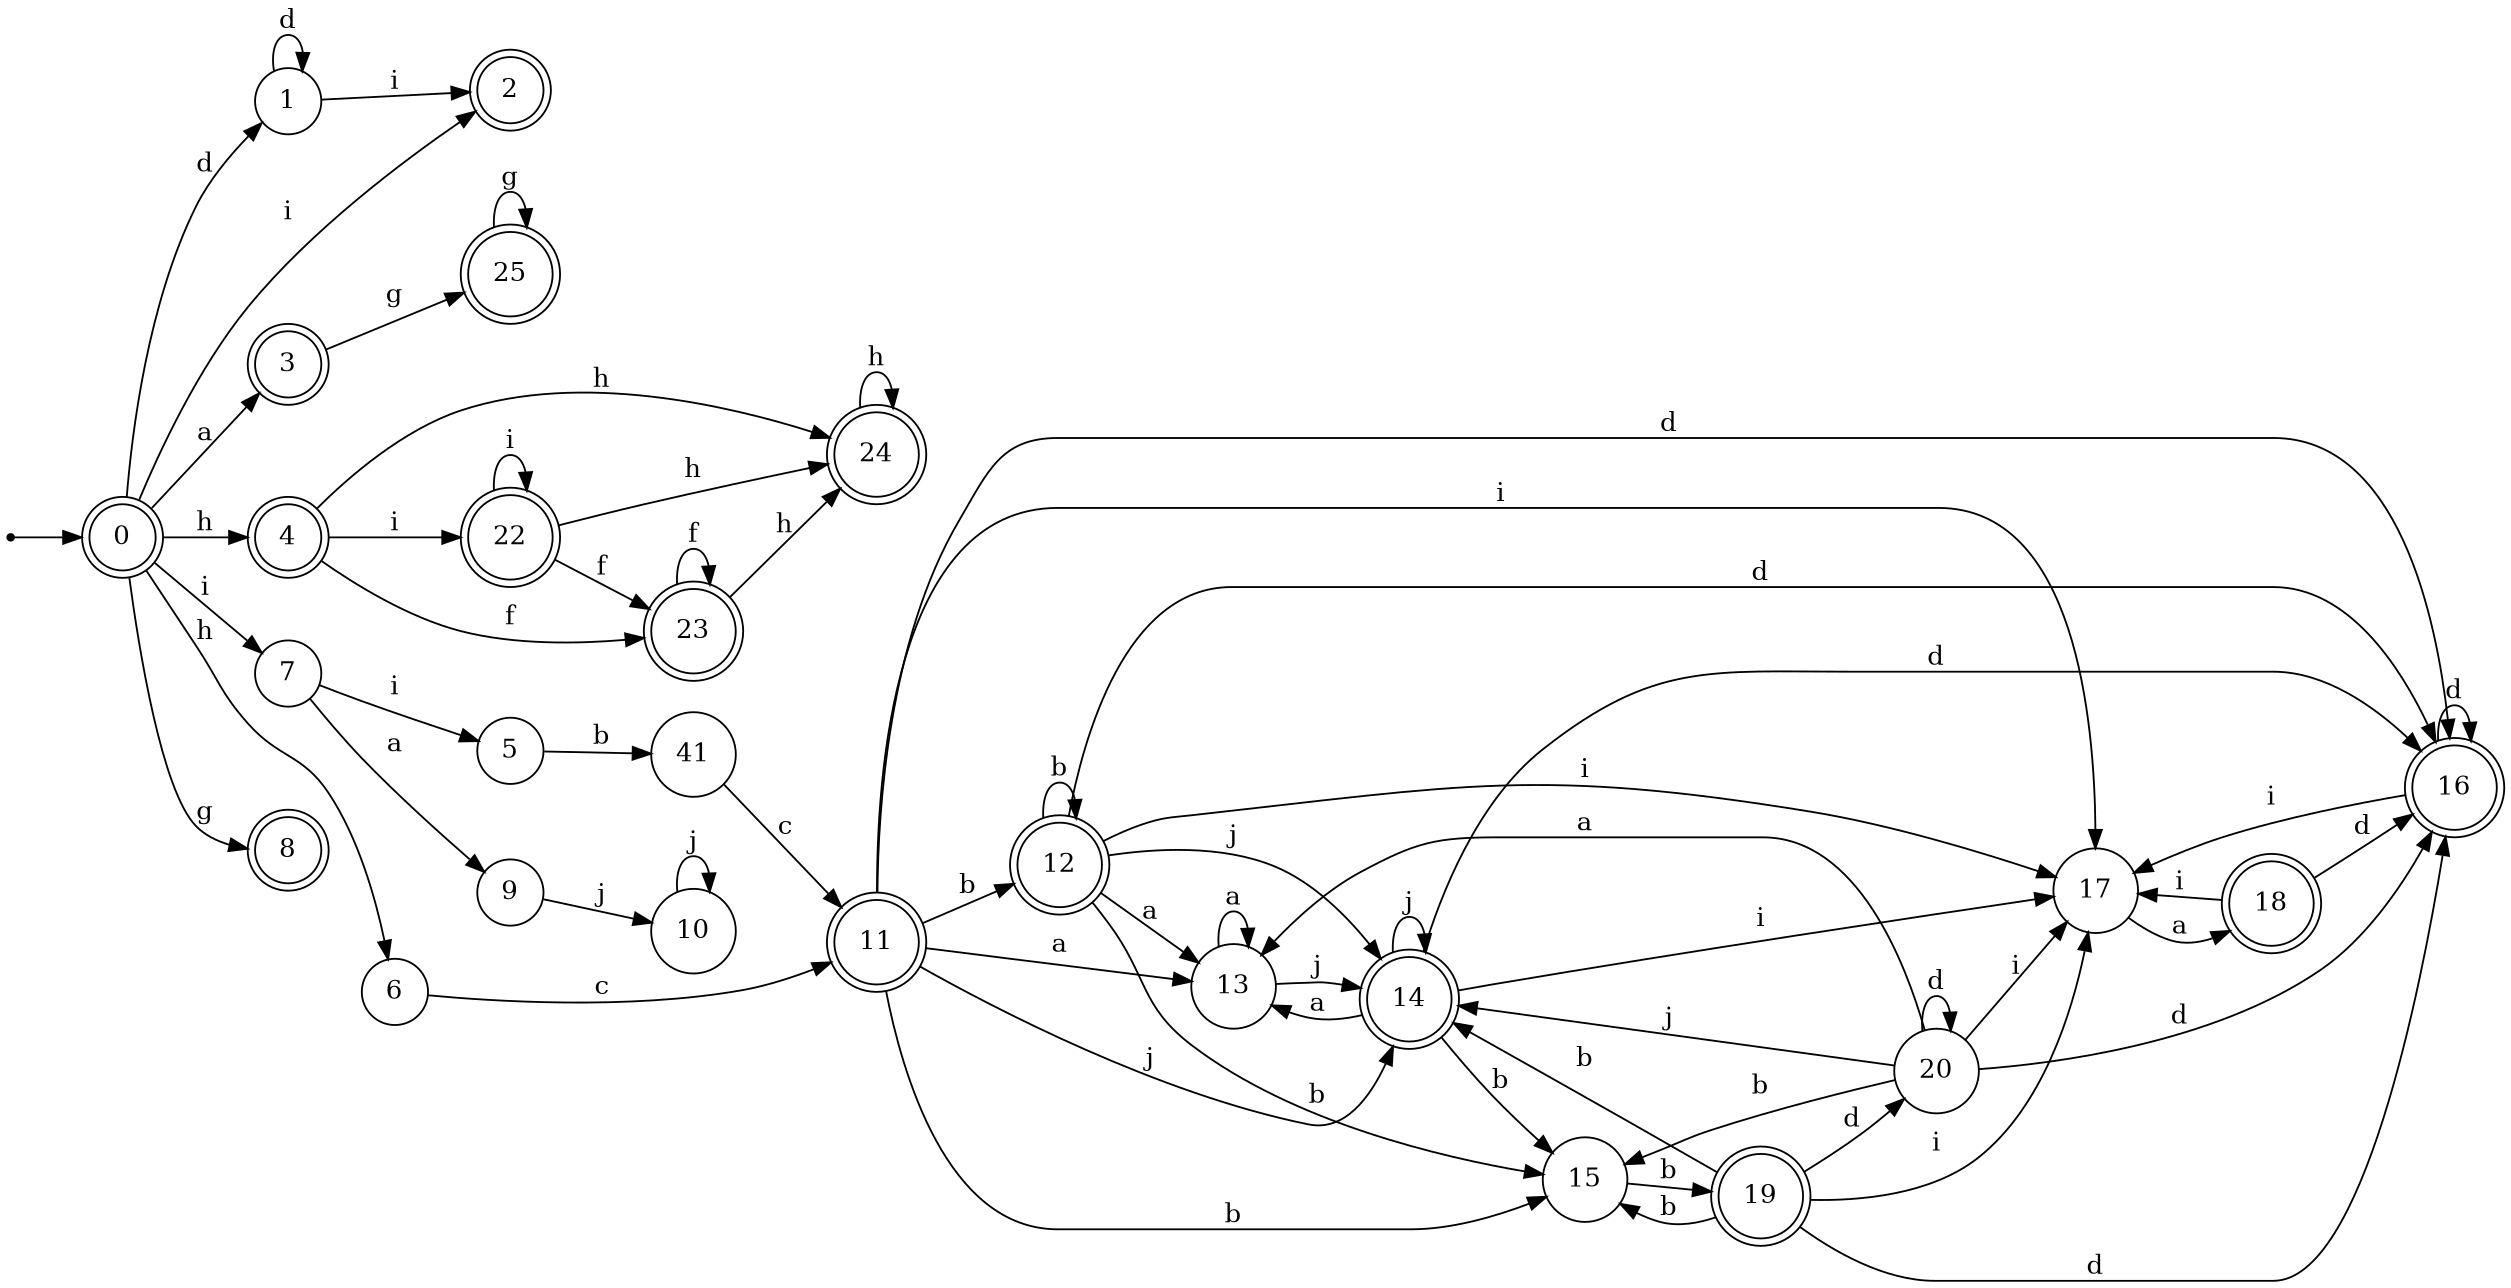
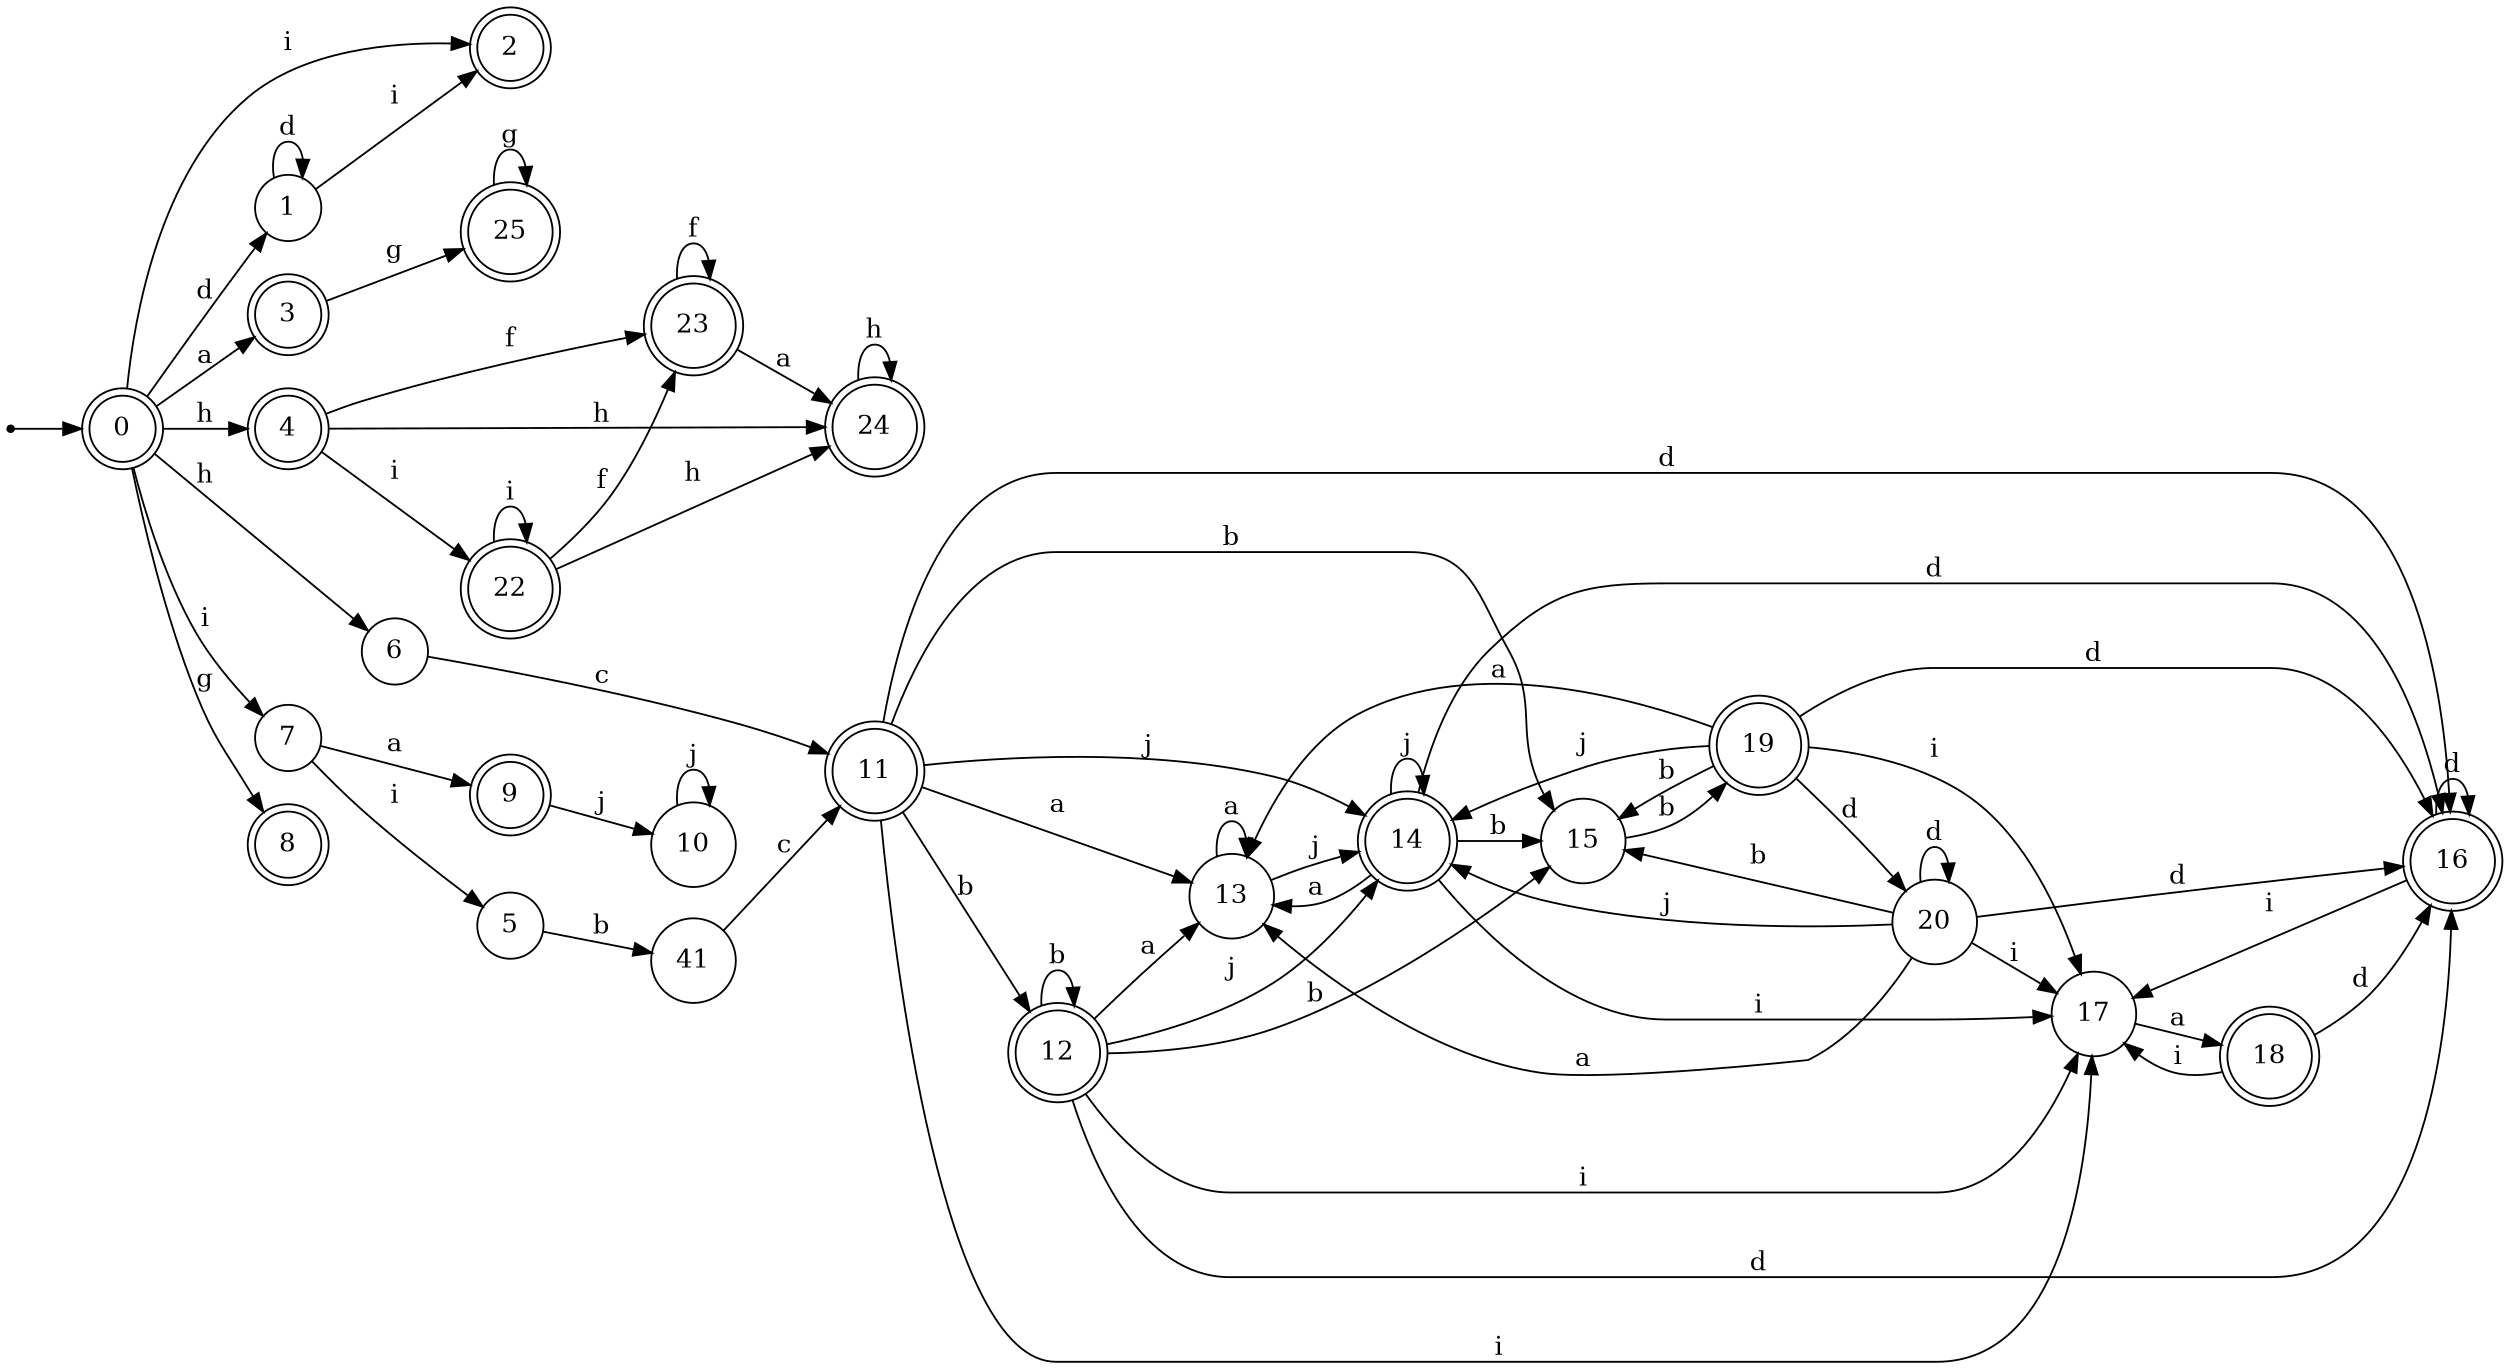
(785, 525) -> (784, 360)
none -> (1440, 689)
(510, 893) -> (510, 795)
(1585, 1059) -> (1583, 744)
